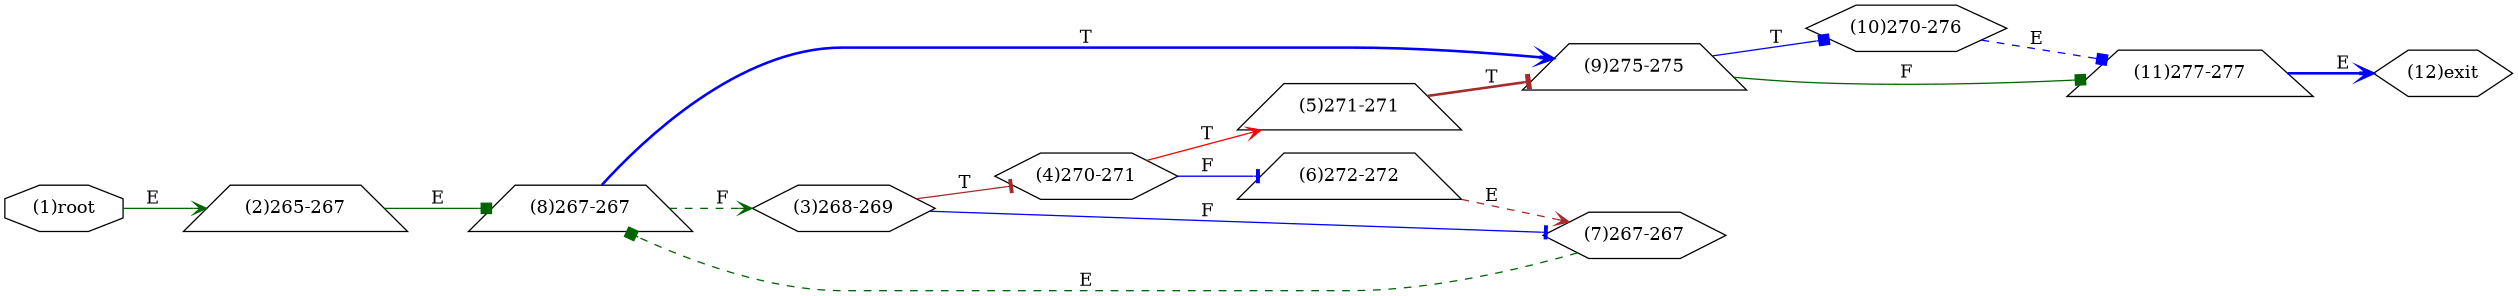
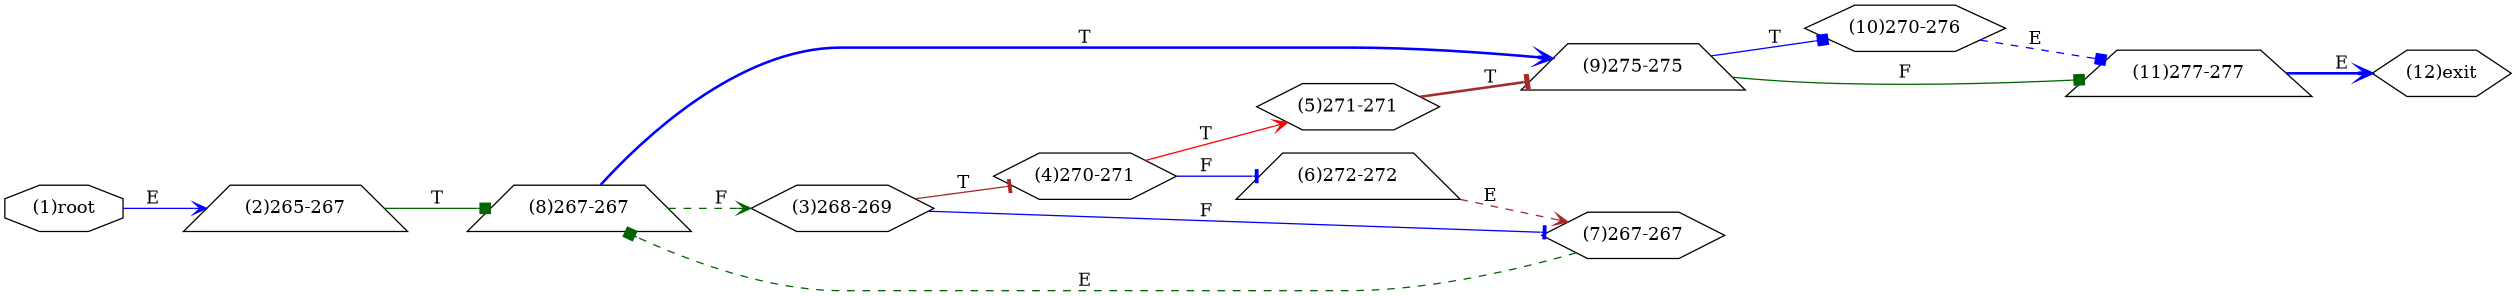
(1349, 107) -> (1348, 107)
(438, 199) -> (437, 199)
(158, 208) -> (158, 208)
